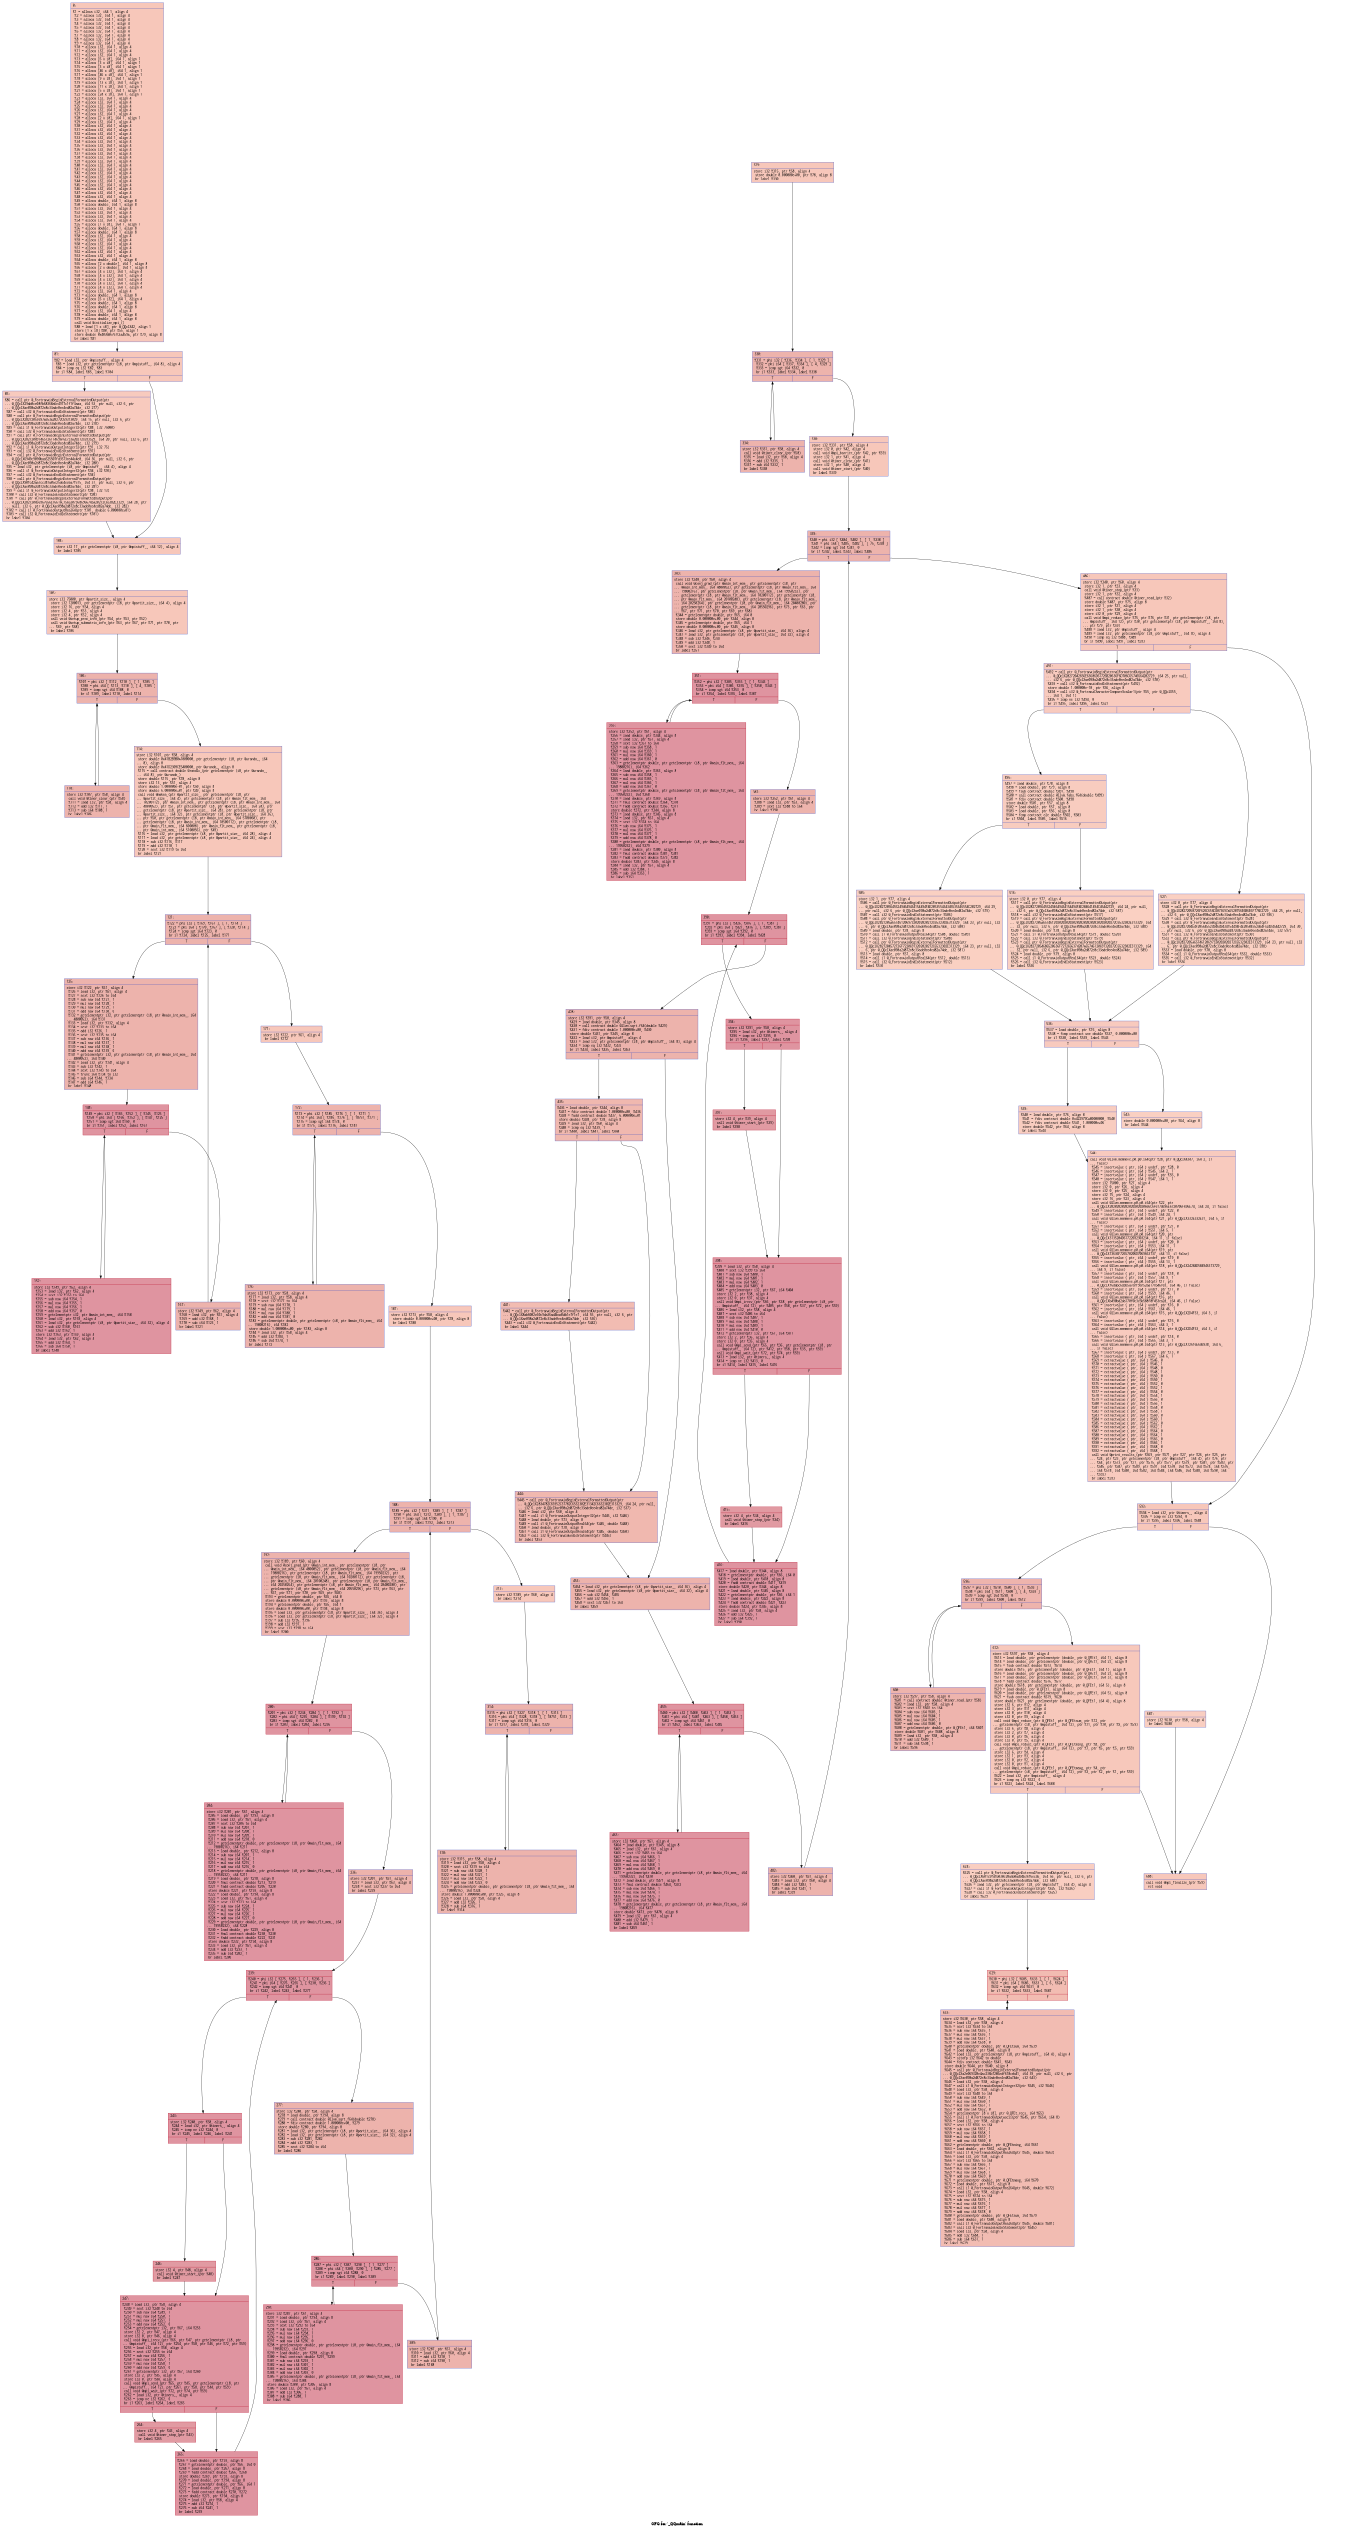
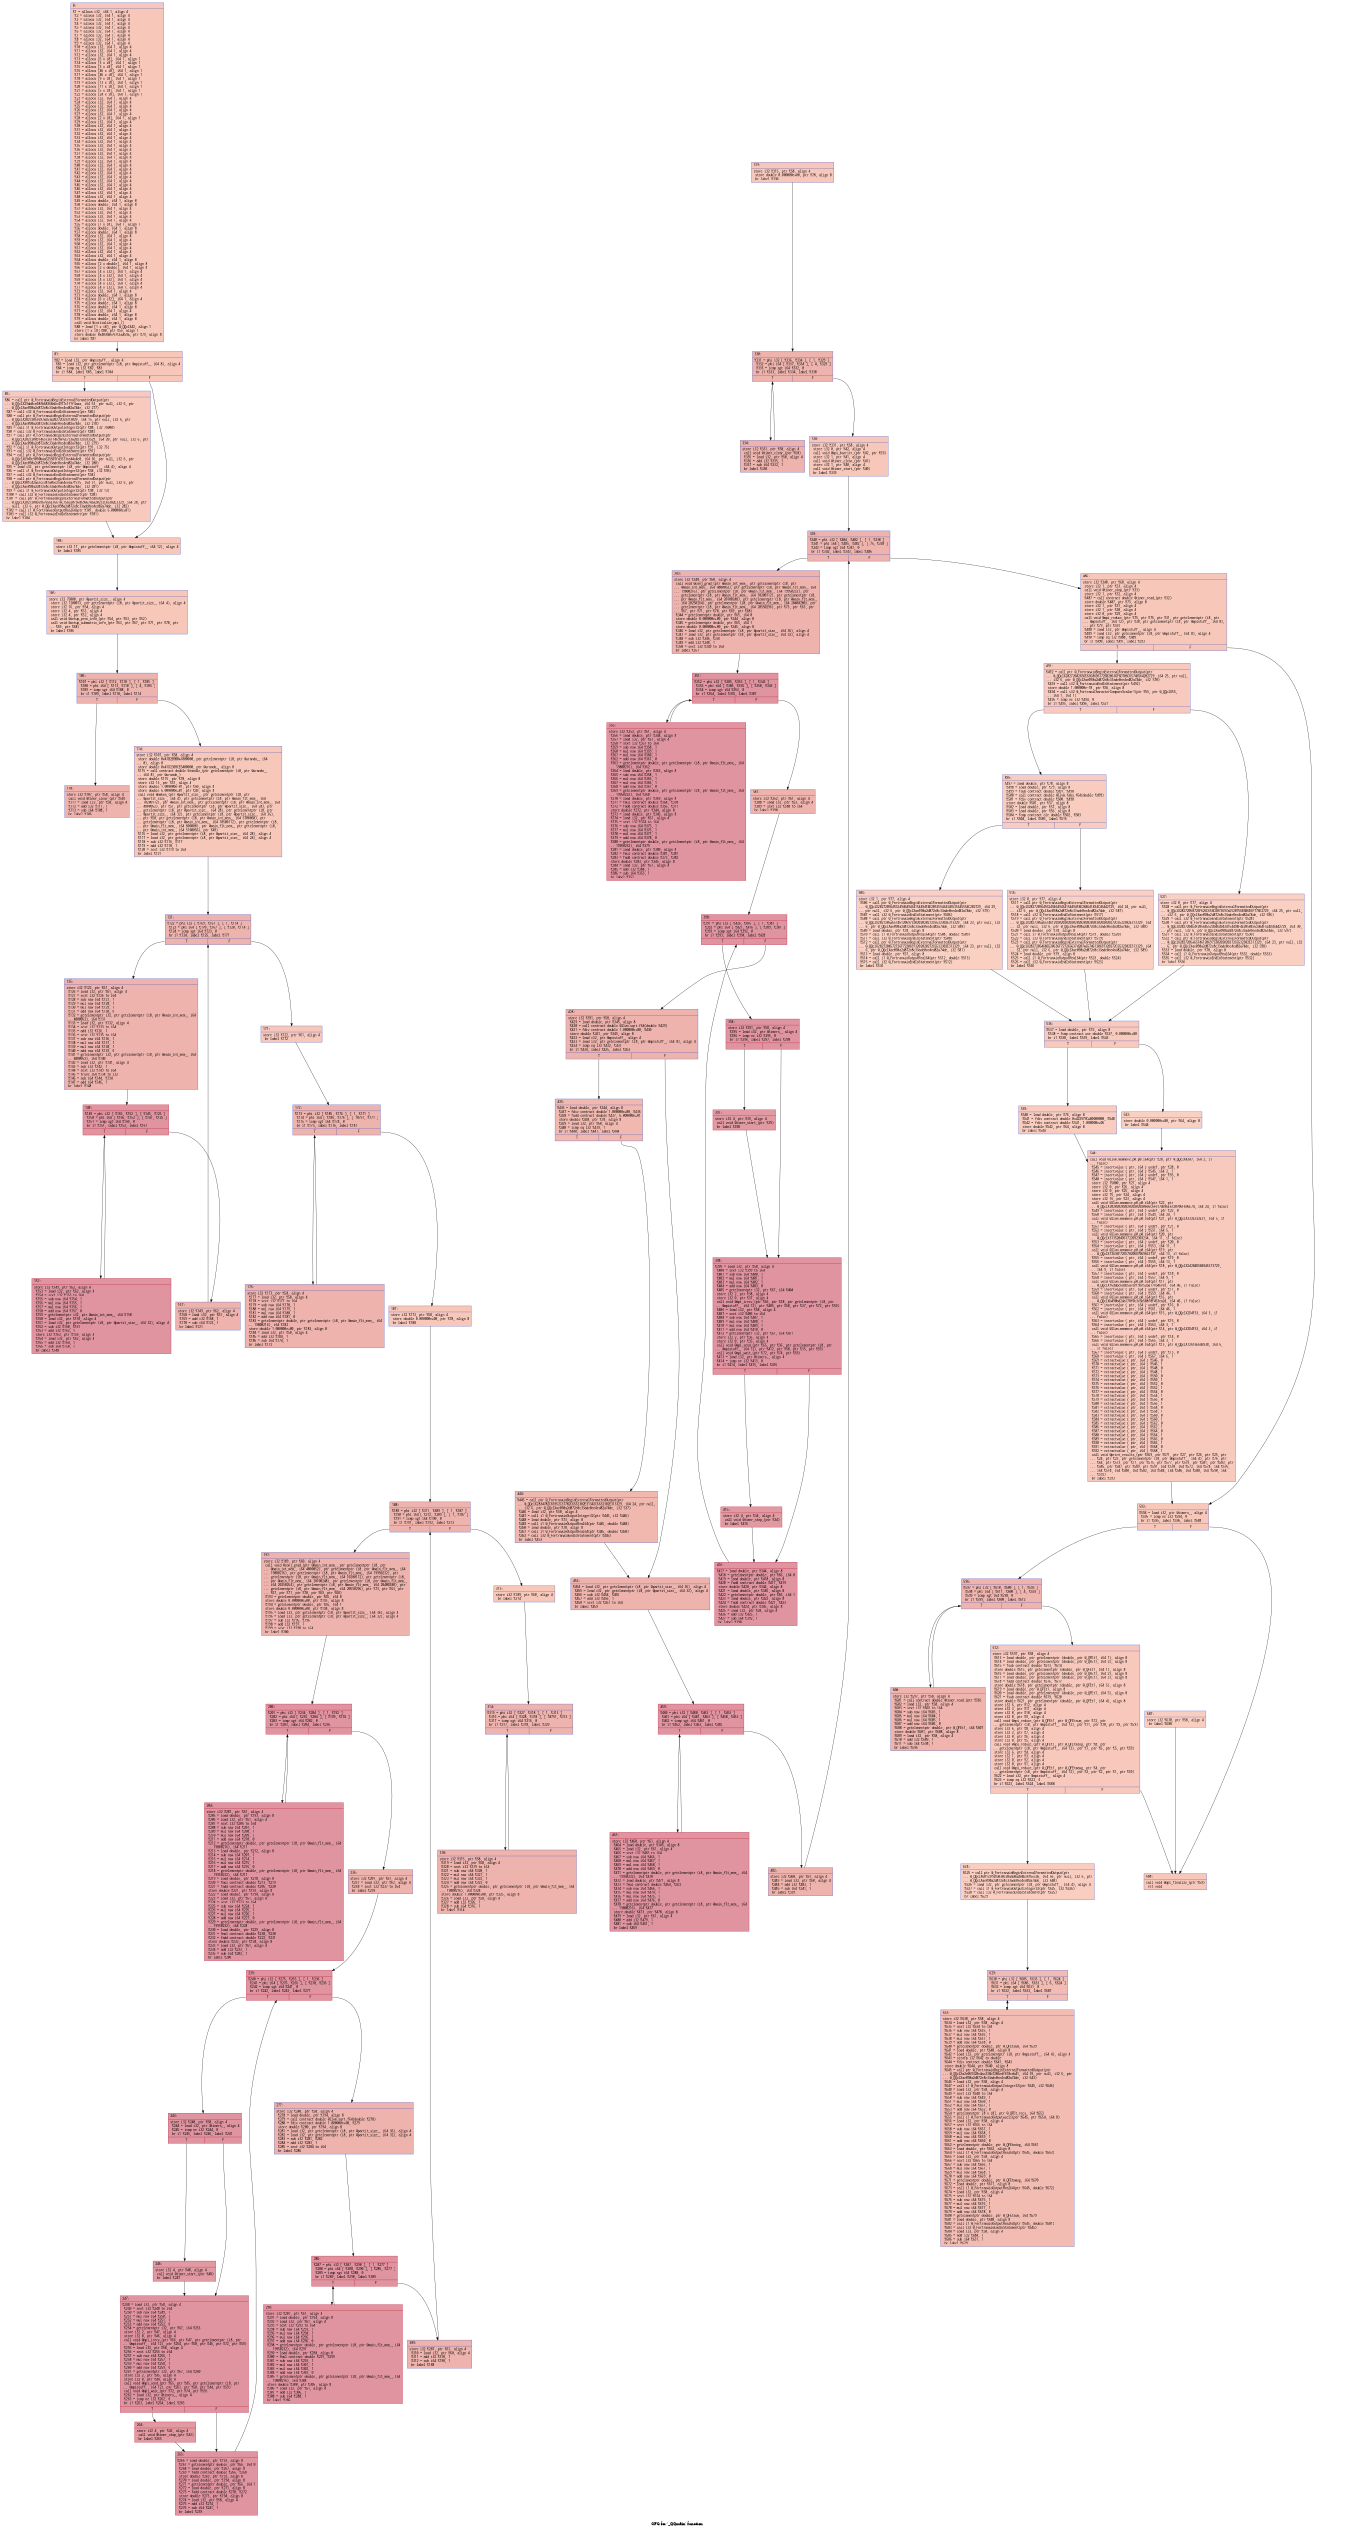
(99, 746) -> none
(568, 1316) -> none
(1028, 1985) -> (1028, 1985)
